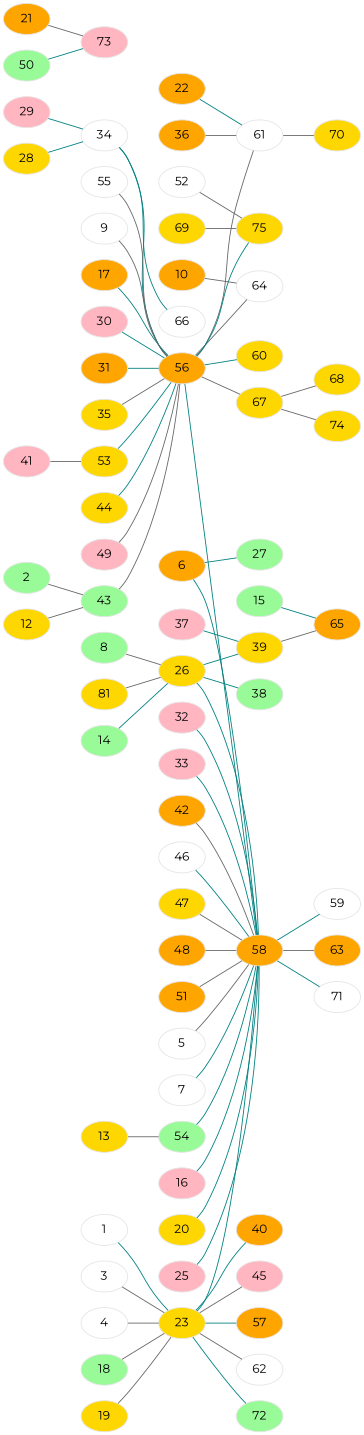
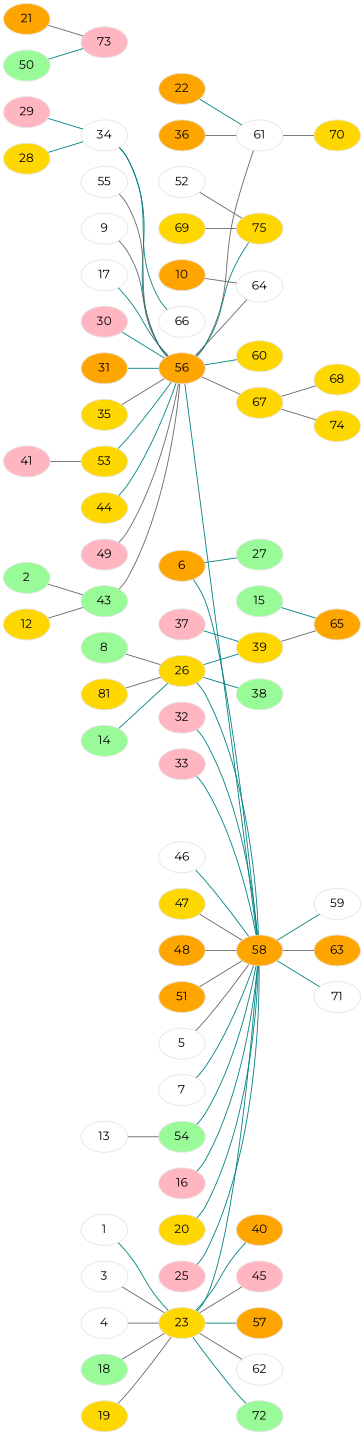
(104, 275) -> (104, 275)
(182, 811) -> none
(104, 1137) -> (104, 1137)
